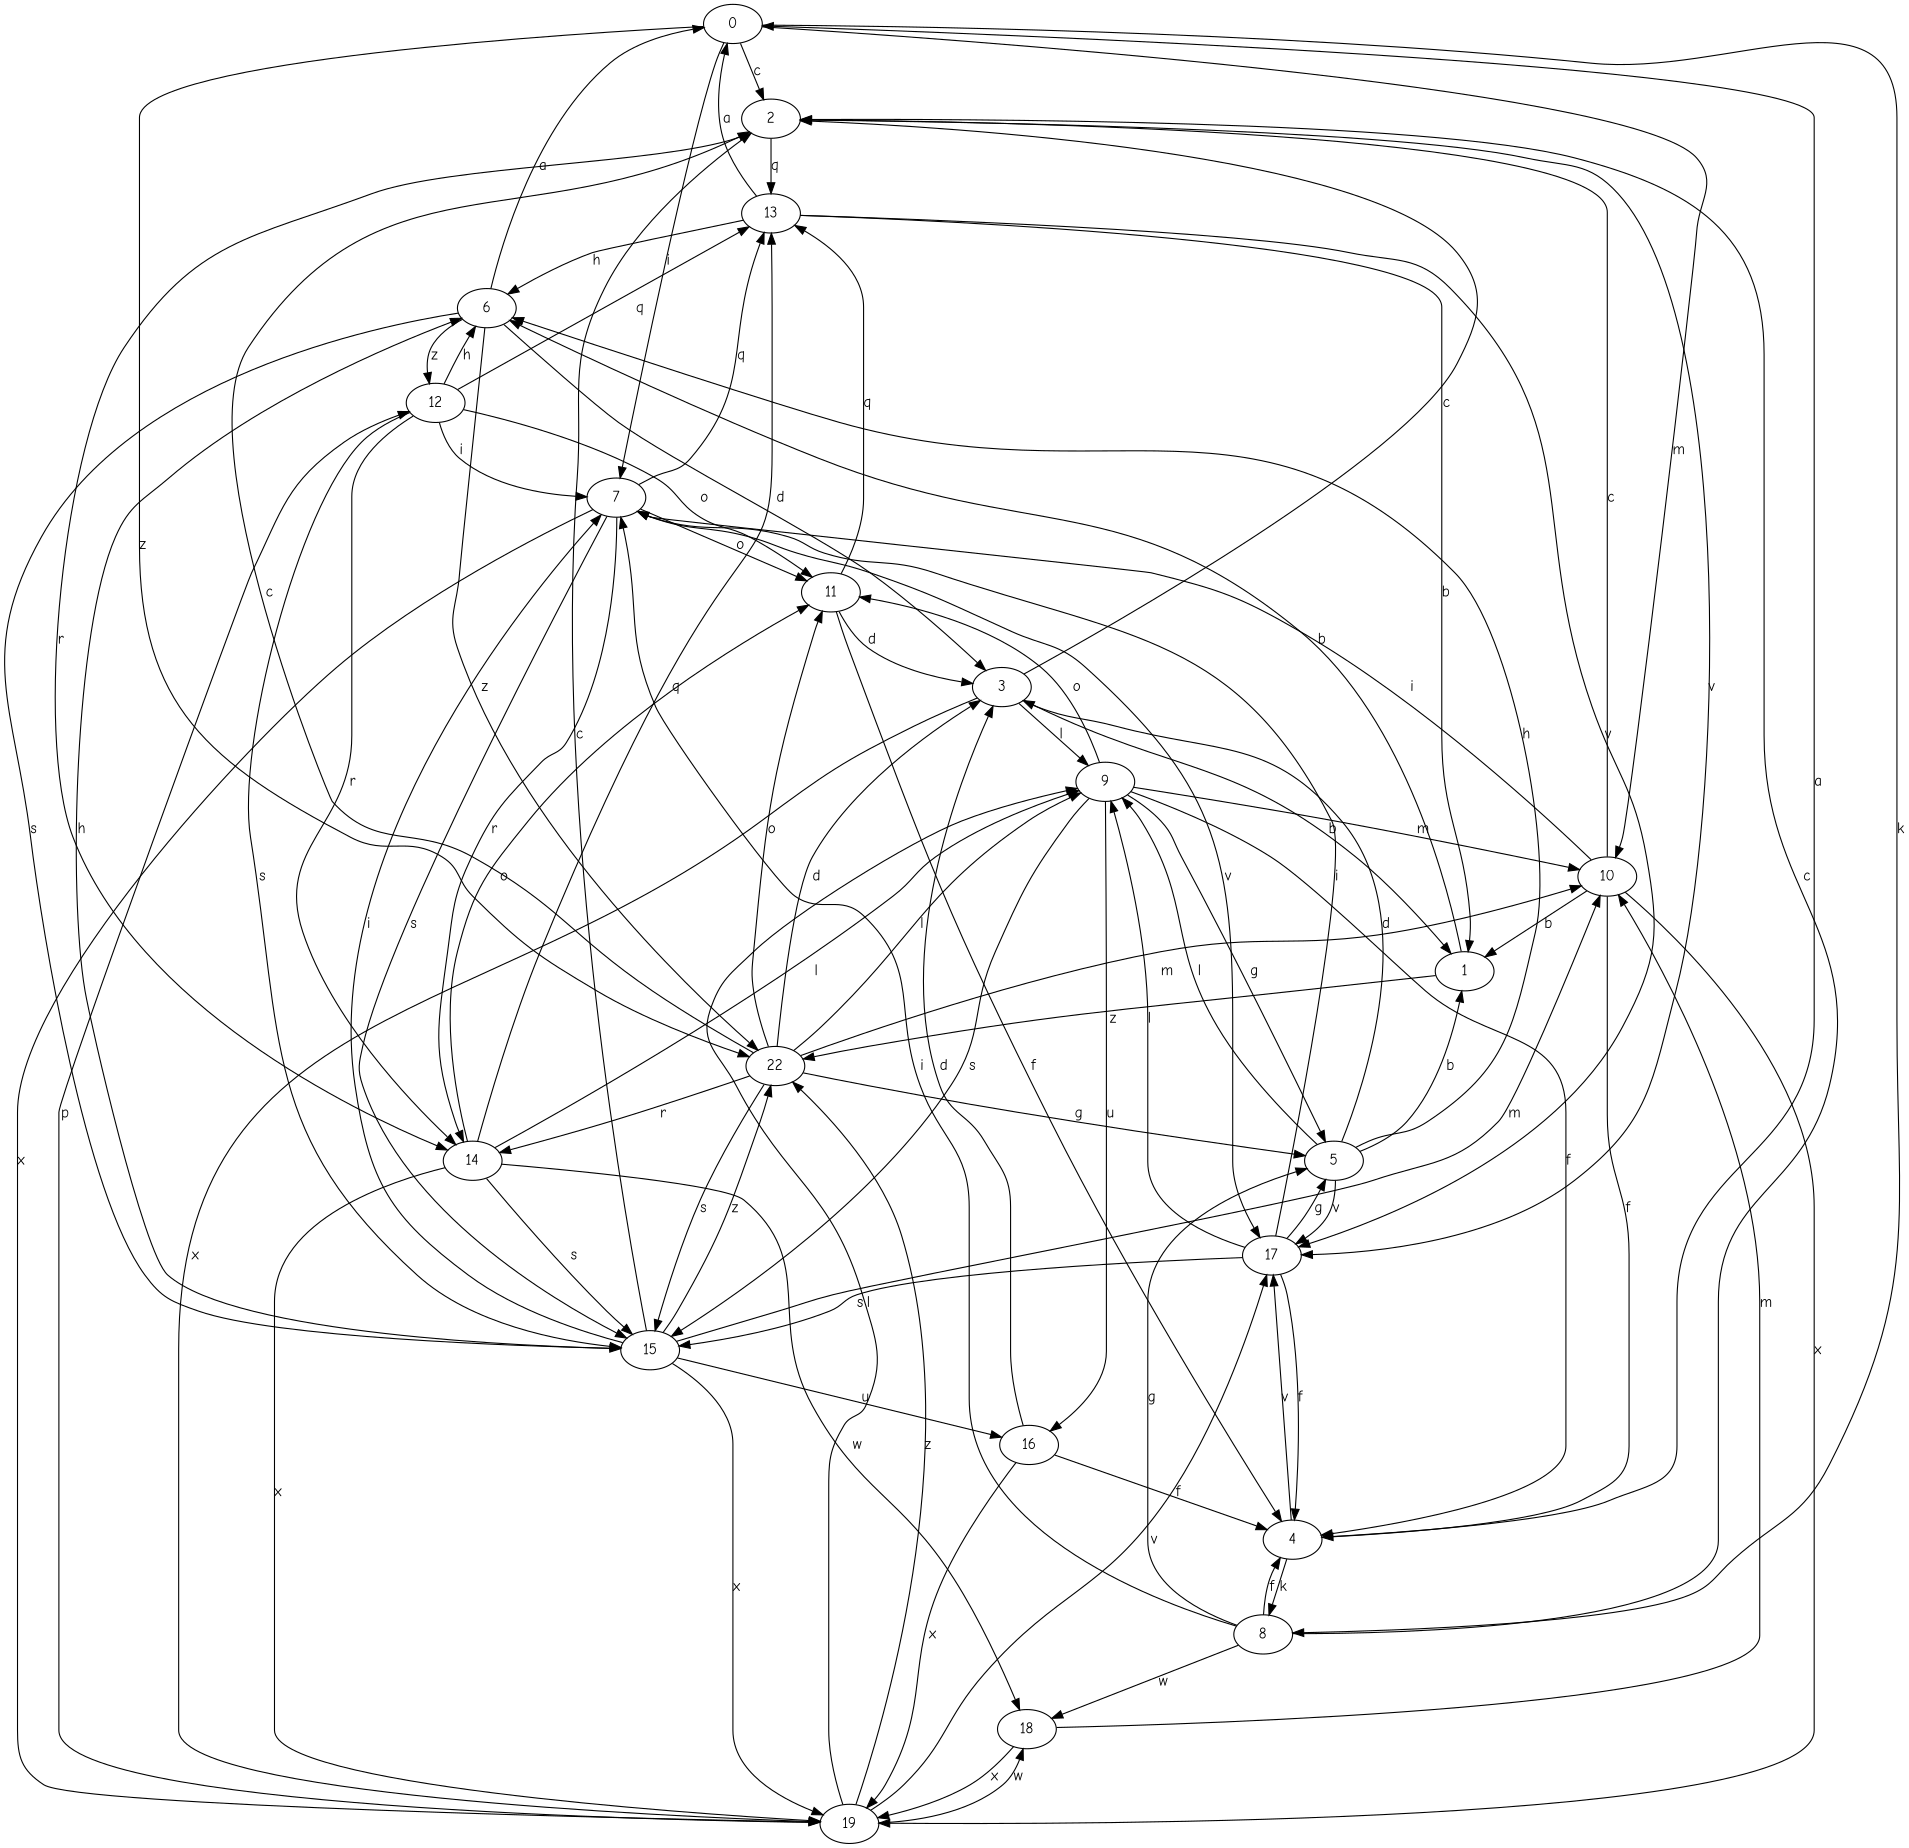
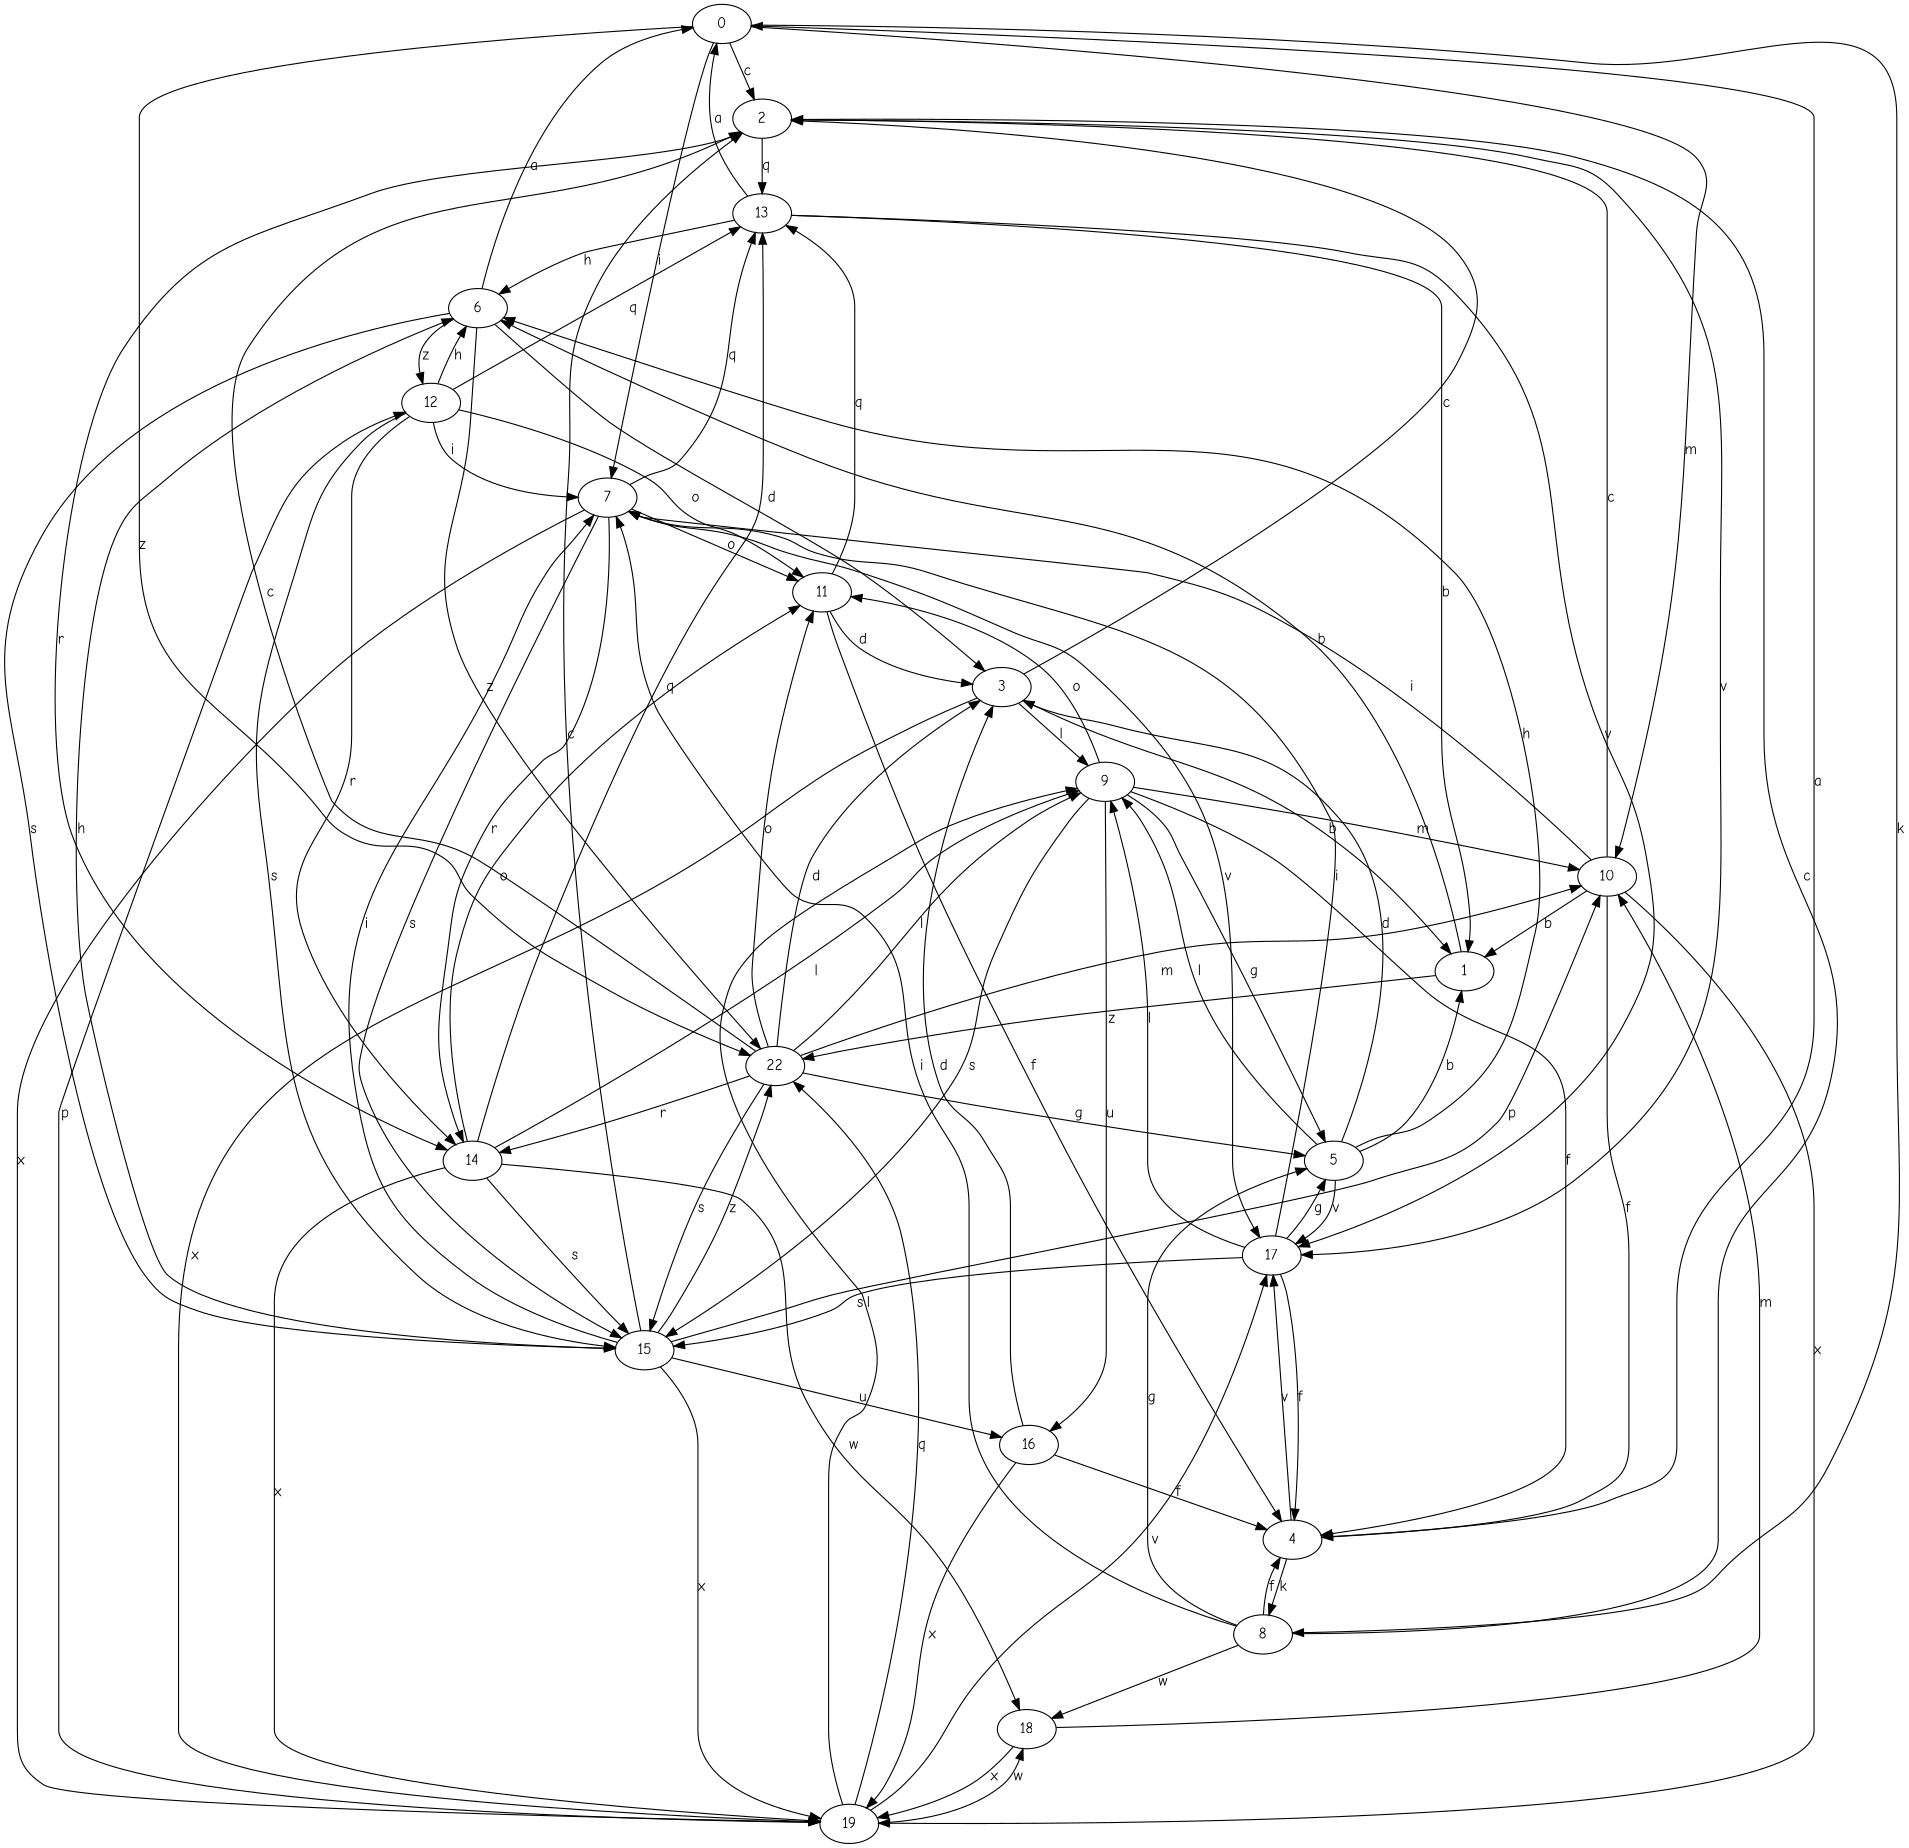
(1515, 1113) -> (1512, 1113)
(928, 1445) -> (922, 1445)
